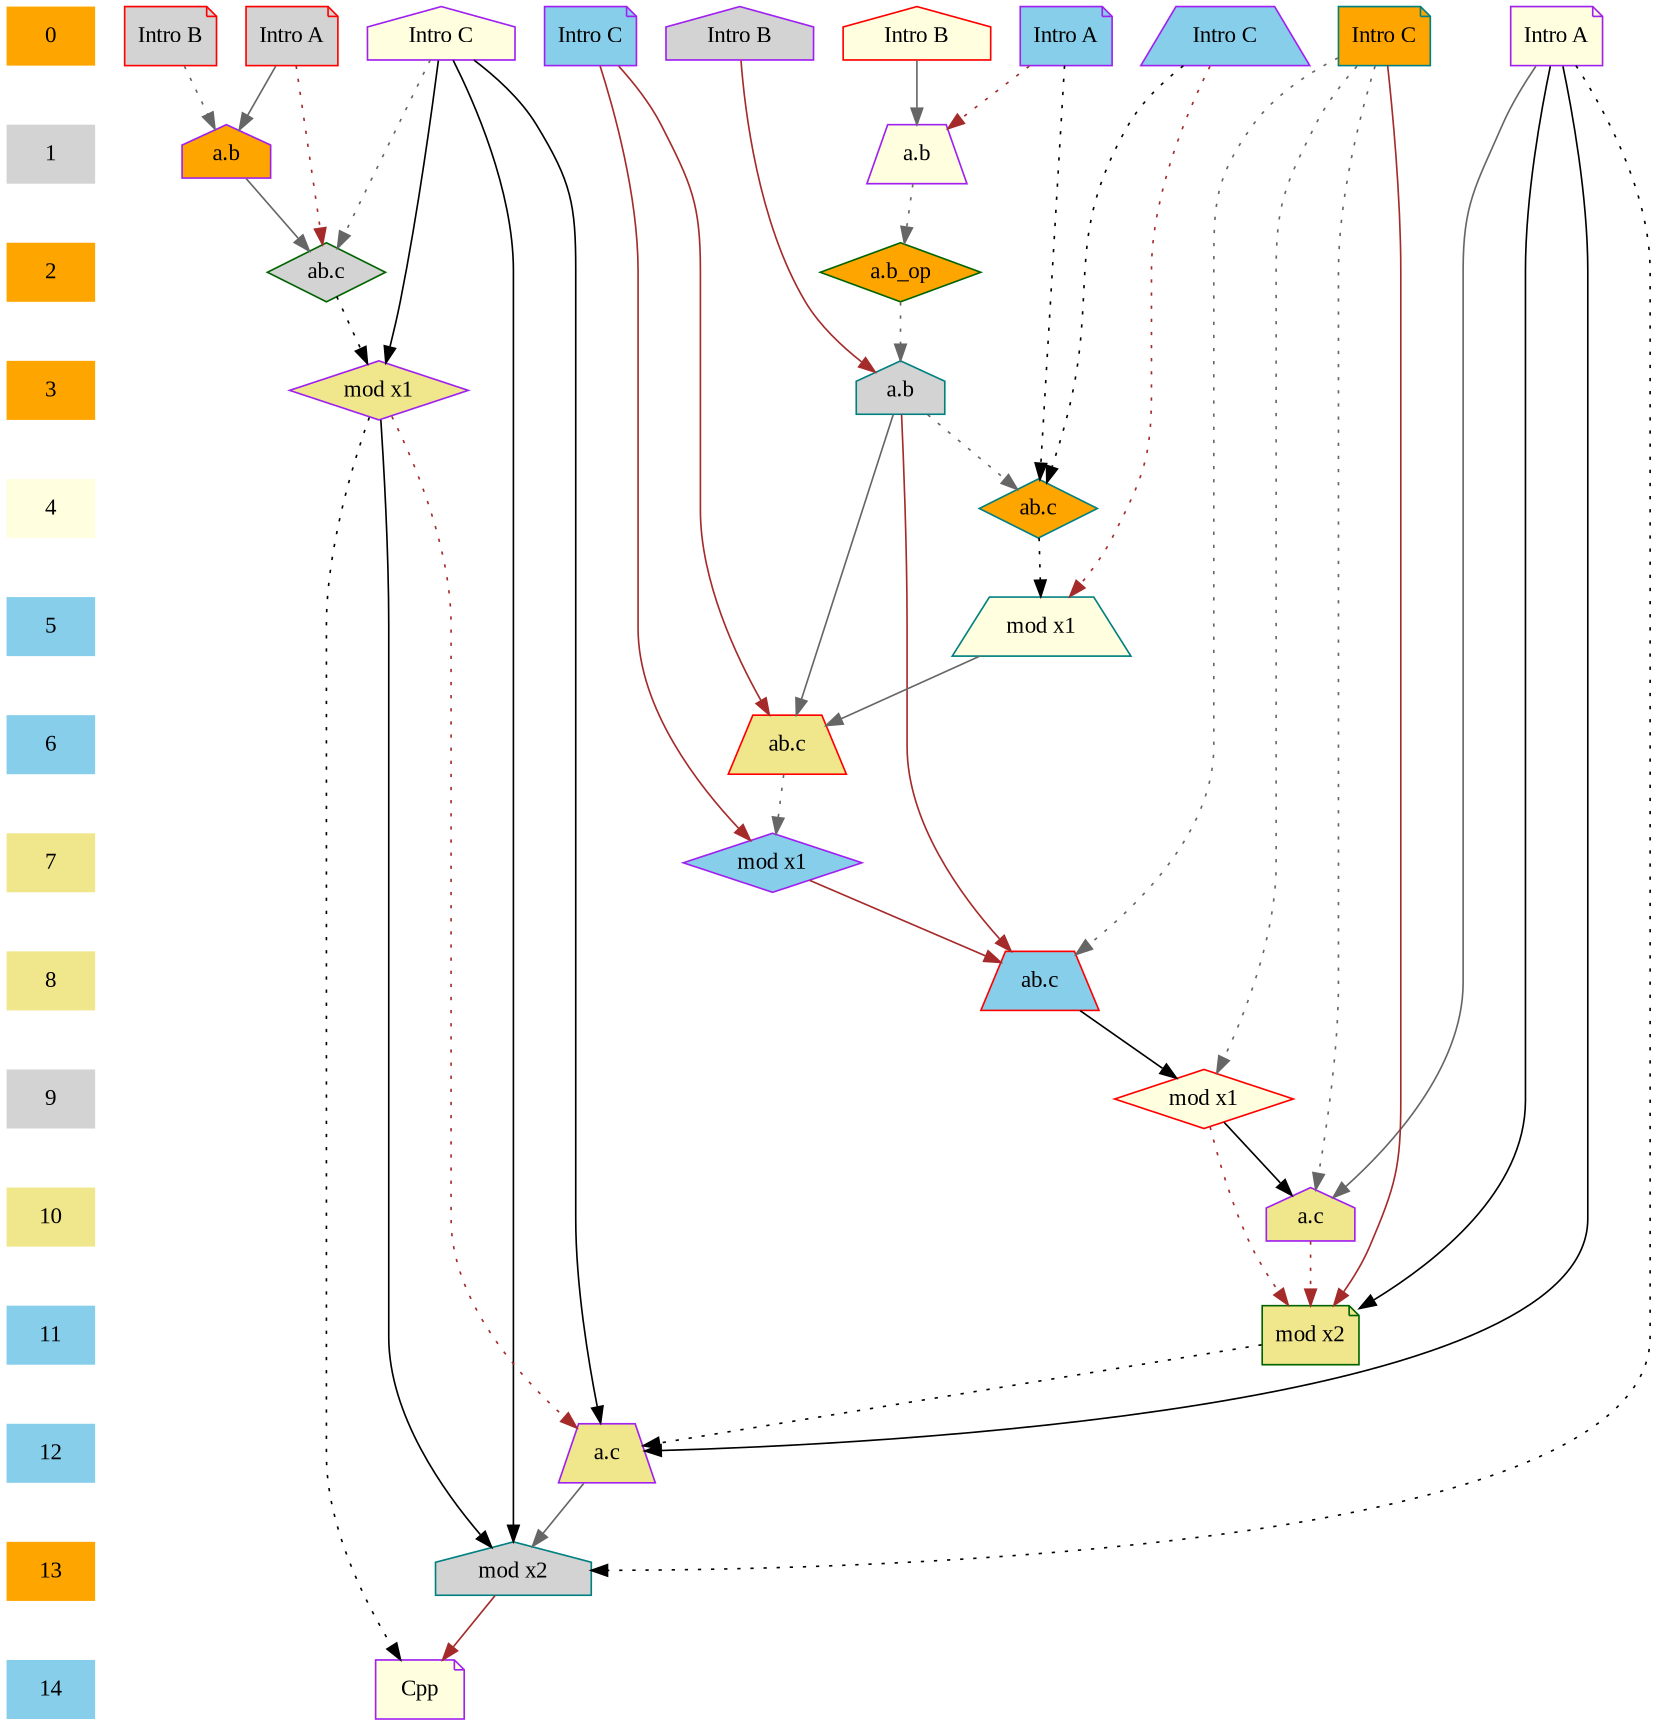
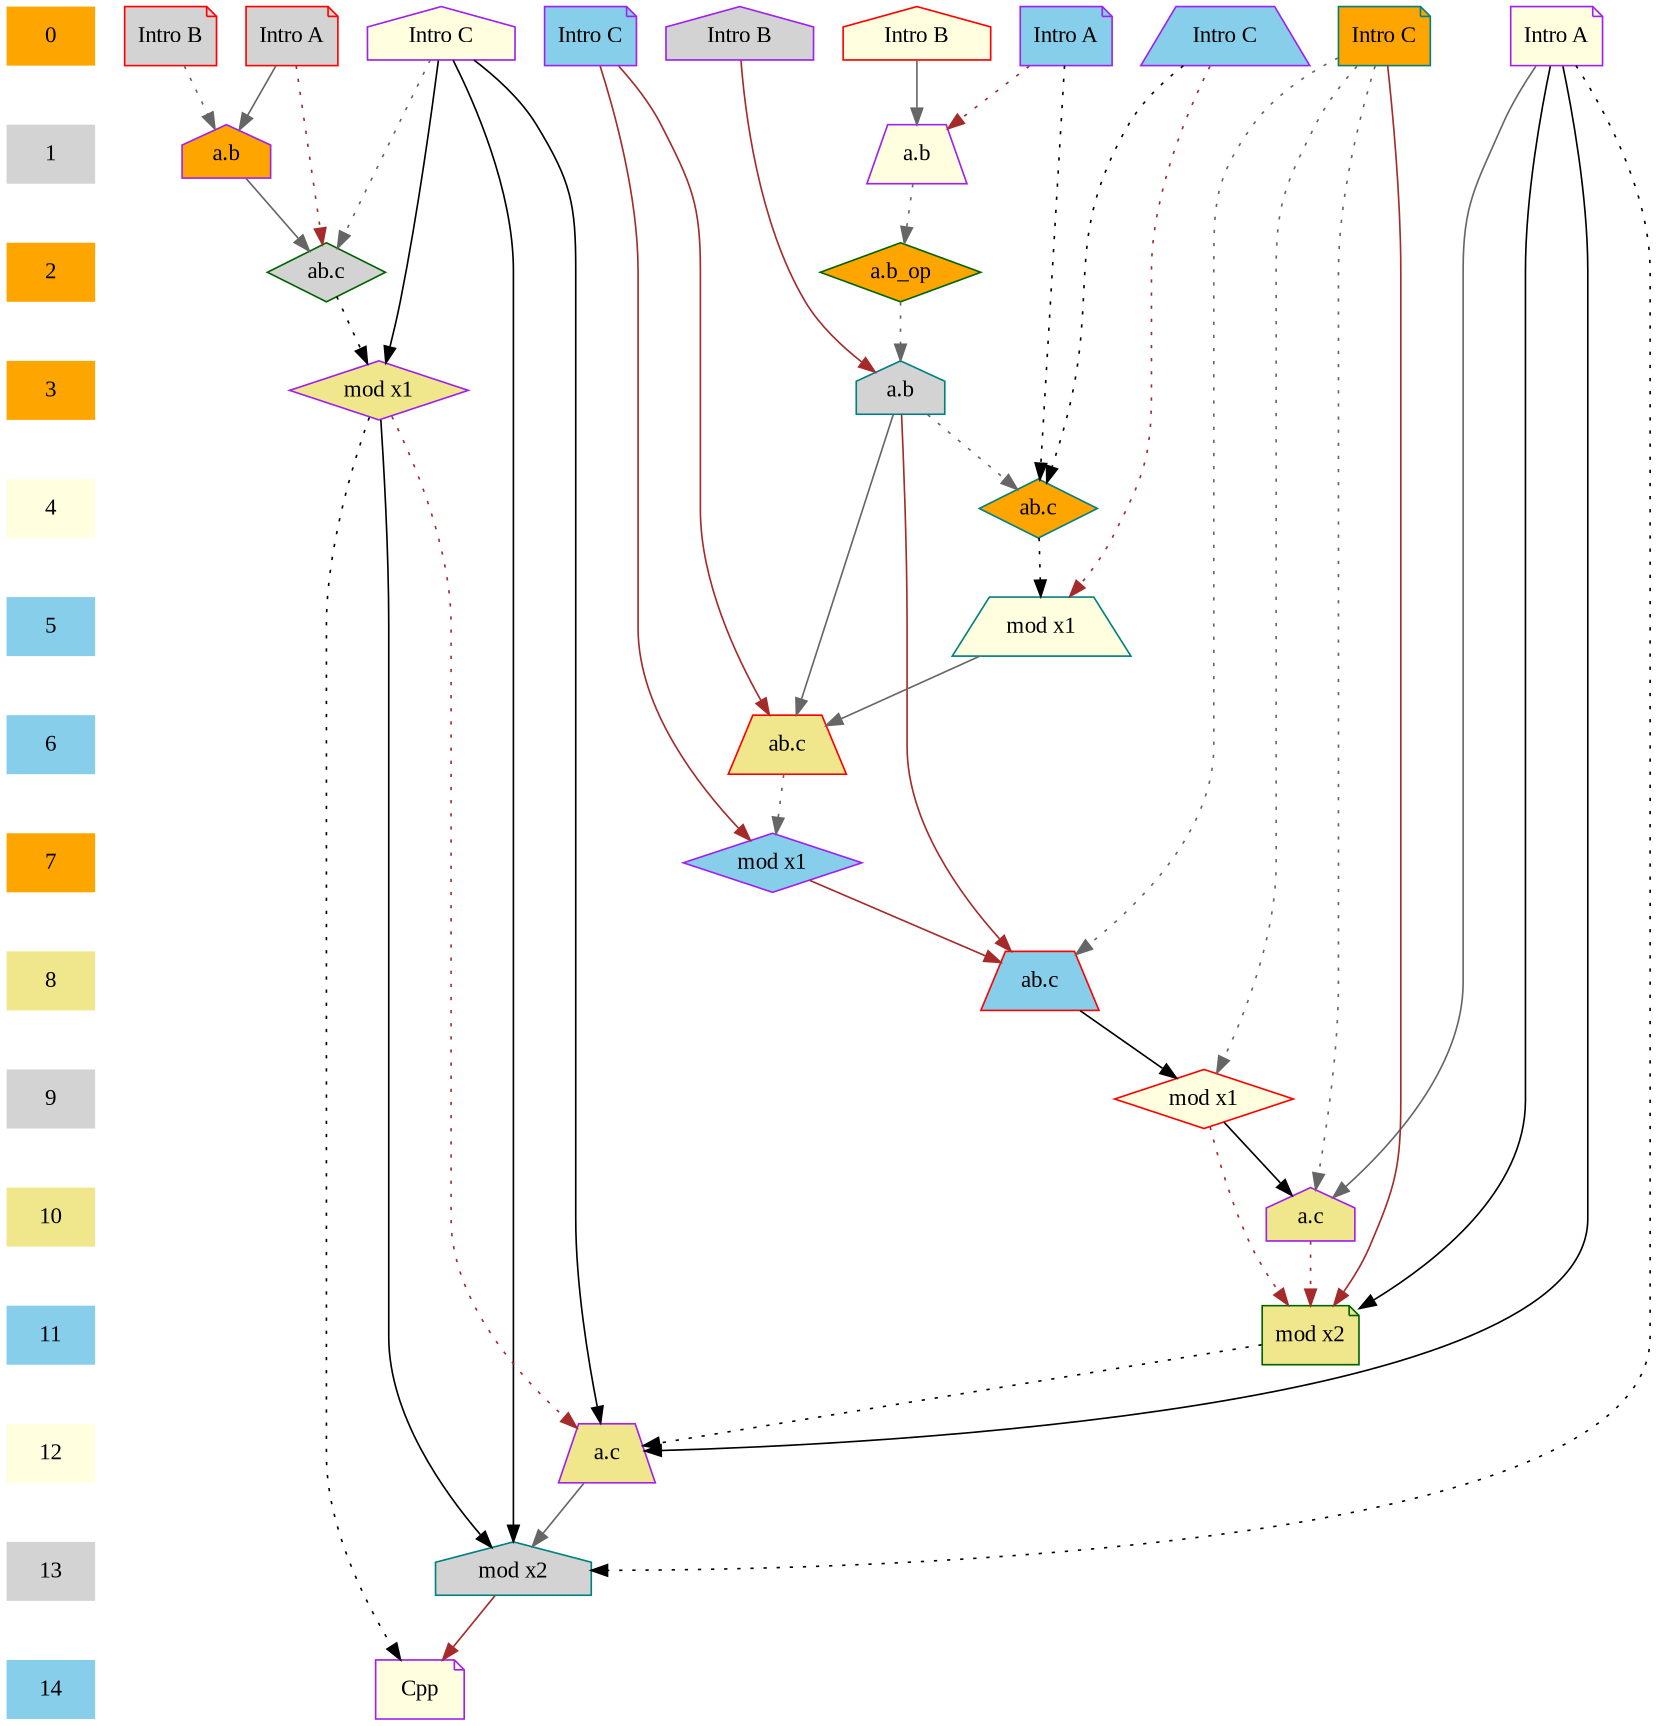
(51, 863) -> (51, 863)
(51, 1453) -> (51, 1453)
(51, 1571) -> (51, 1571)
